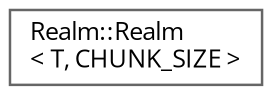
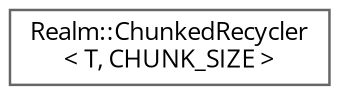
(136, 47) -> (170, 47)
